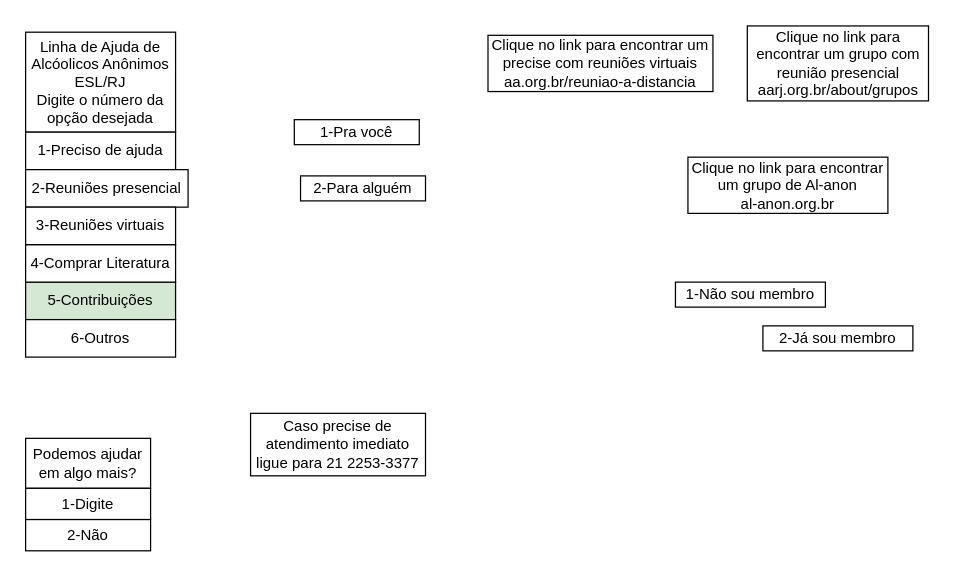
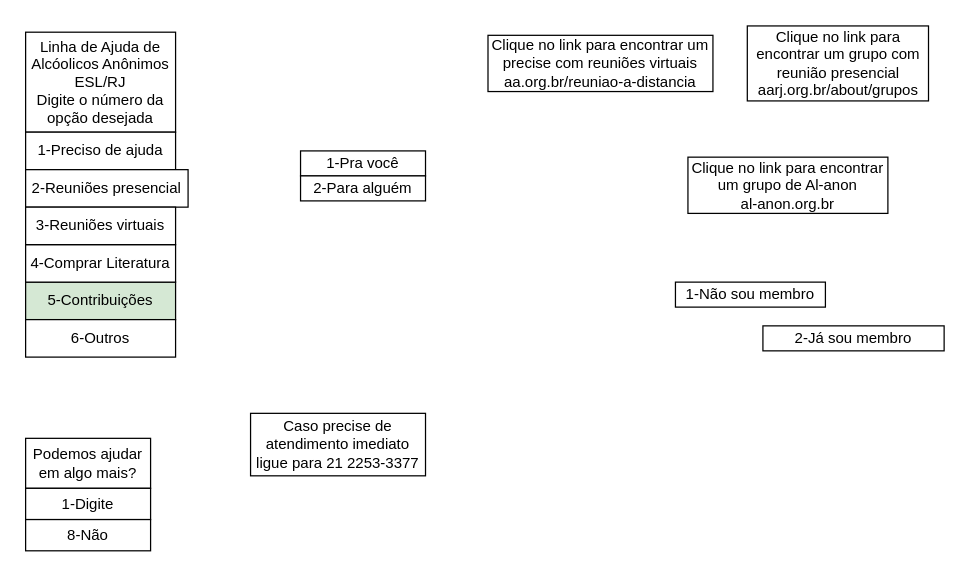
(357, 132) -> (363, 163)
(838, 338) -> (854, 338)
(88, 536) -> (88, 536)
